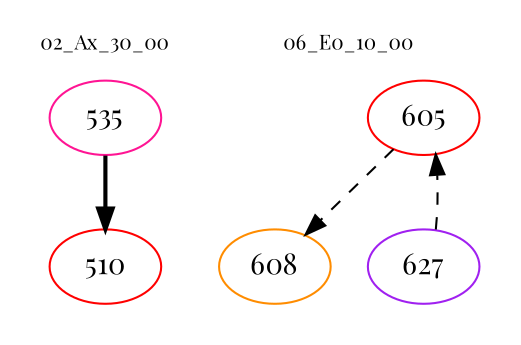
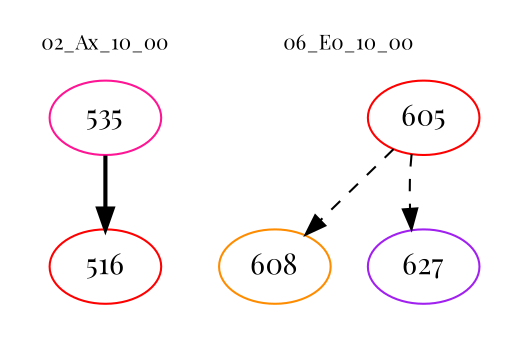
(105, 44) -> (105, 44)
(437, 202) -> (410, 181)
(105, 267) -> (105, 267)
